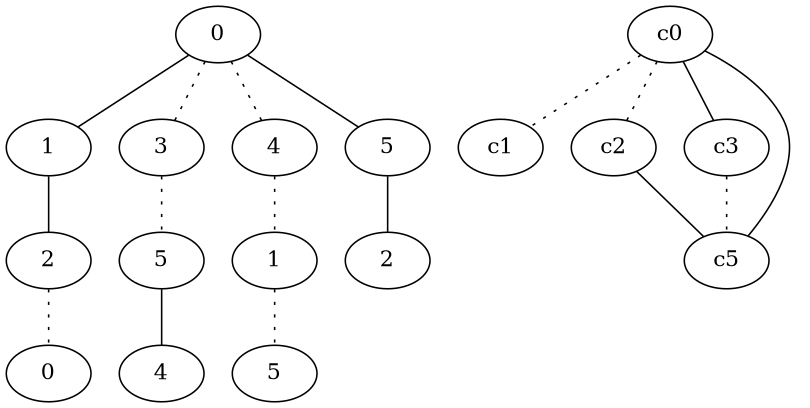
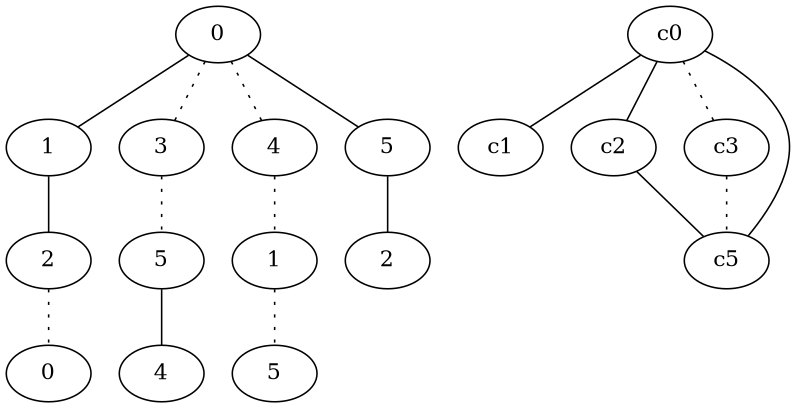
(585, 91) -> (585, 91)
(642, 91) -> (642, 91)
(698, 91) -> (698, 91)
